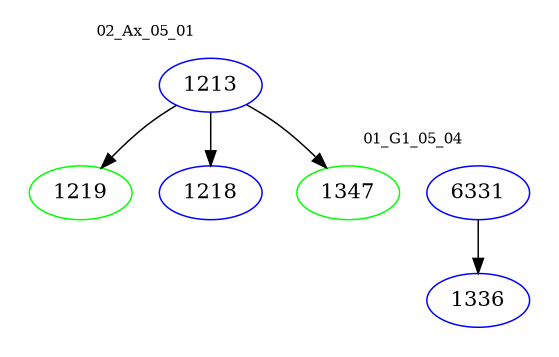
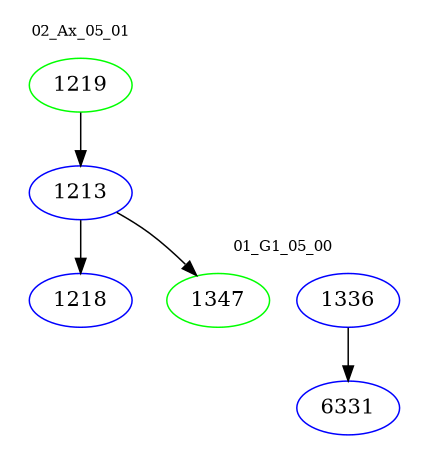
(142, 129) -> (81, 132)
(413, 140) -> (283, 247)
(478, 239) -> (348, 347)
